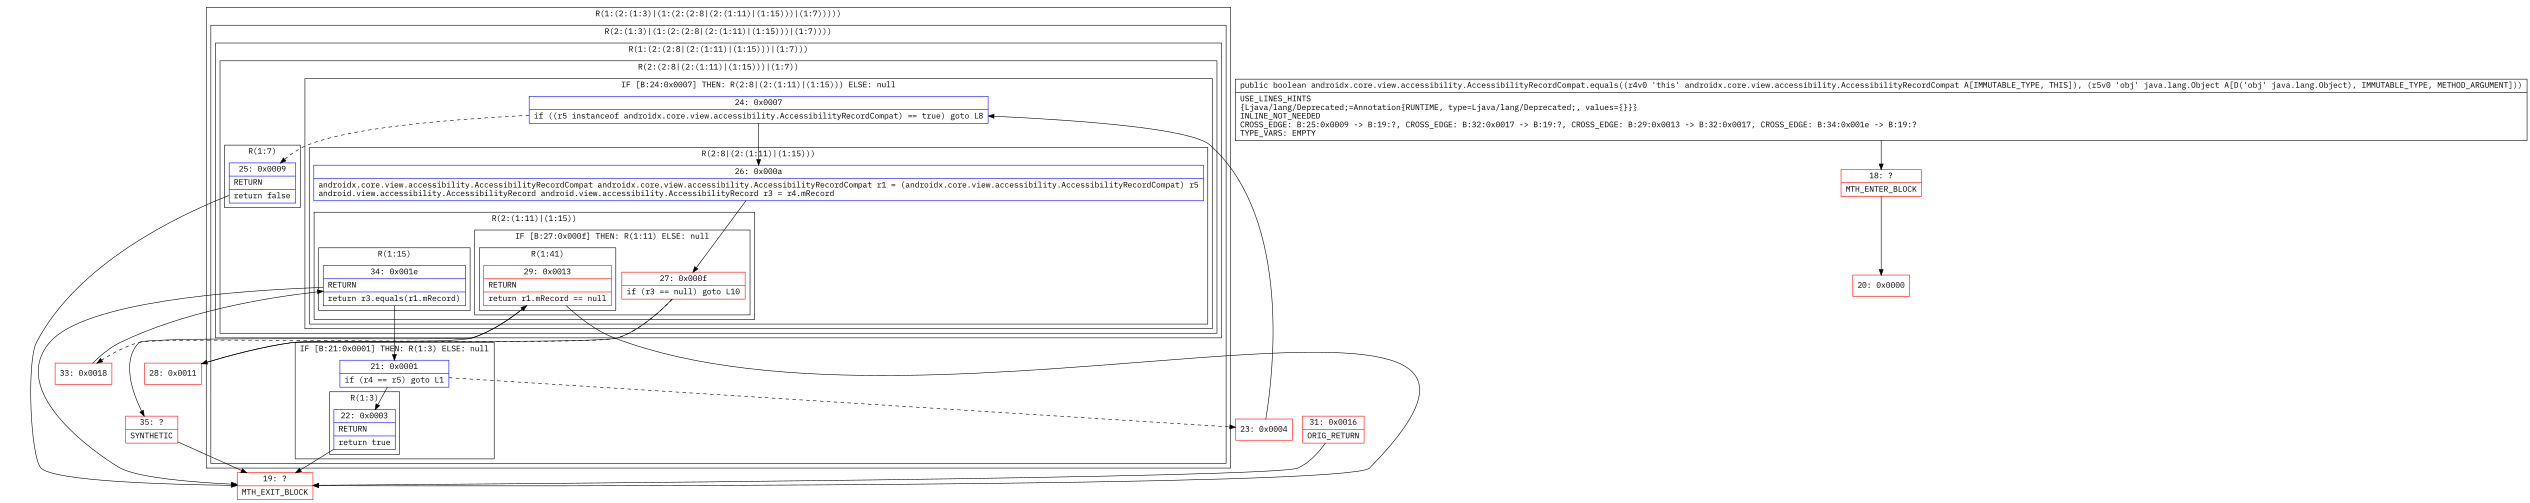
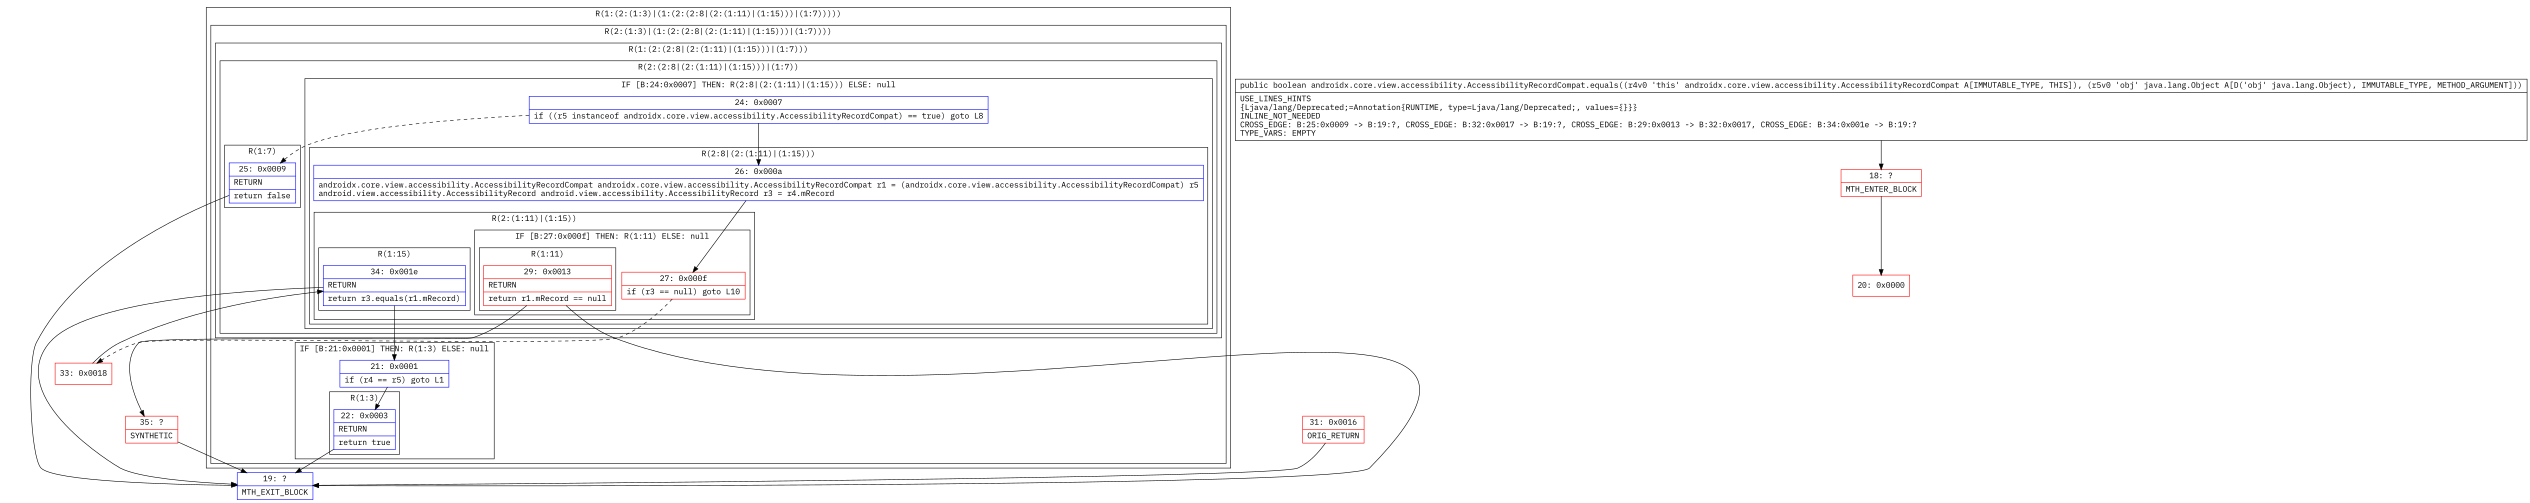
(548, 254) -> (548, 254)
(173, 374) -> none
(1264, 430) -> none
(275, 486) -> (275, 486)
